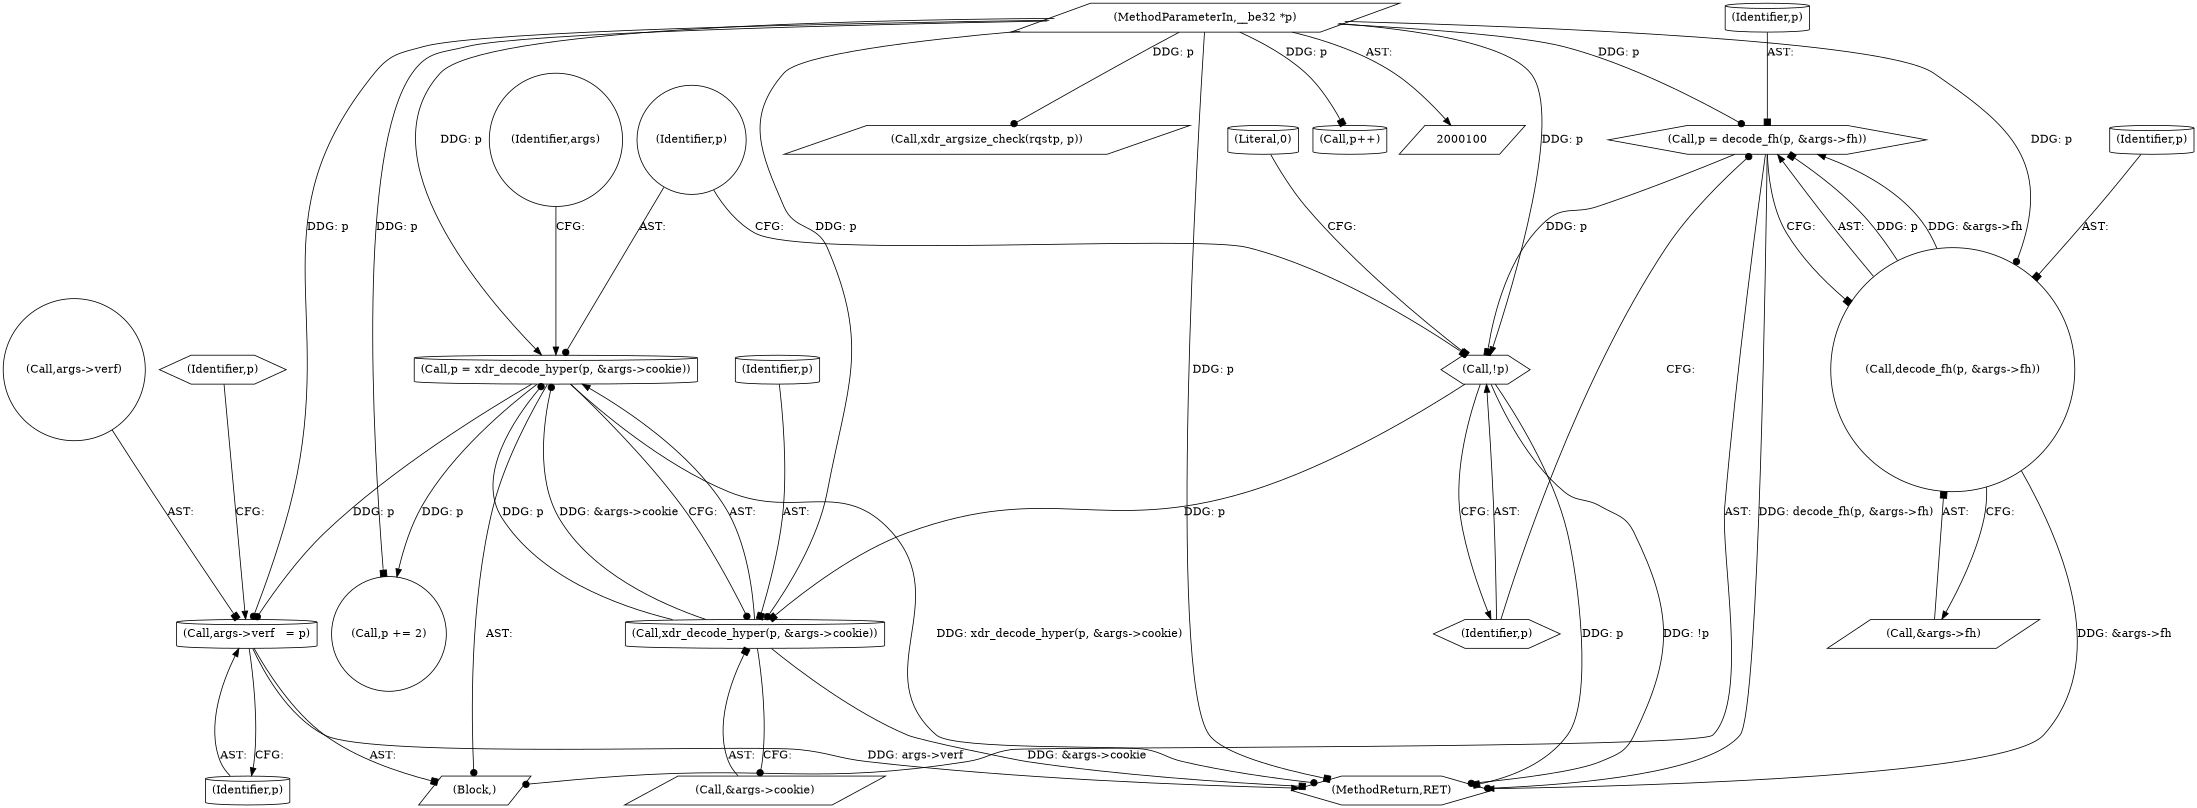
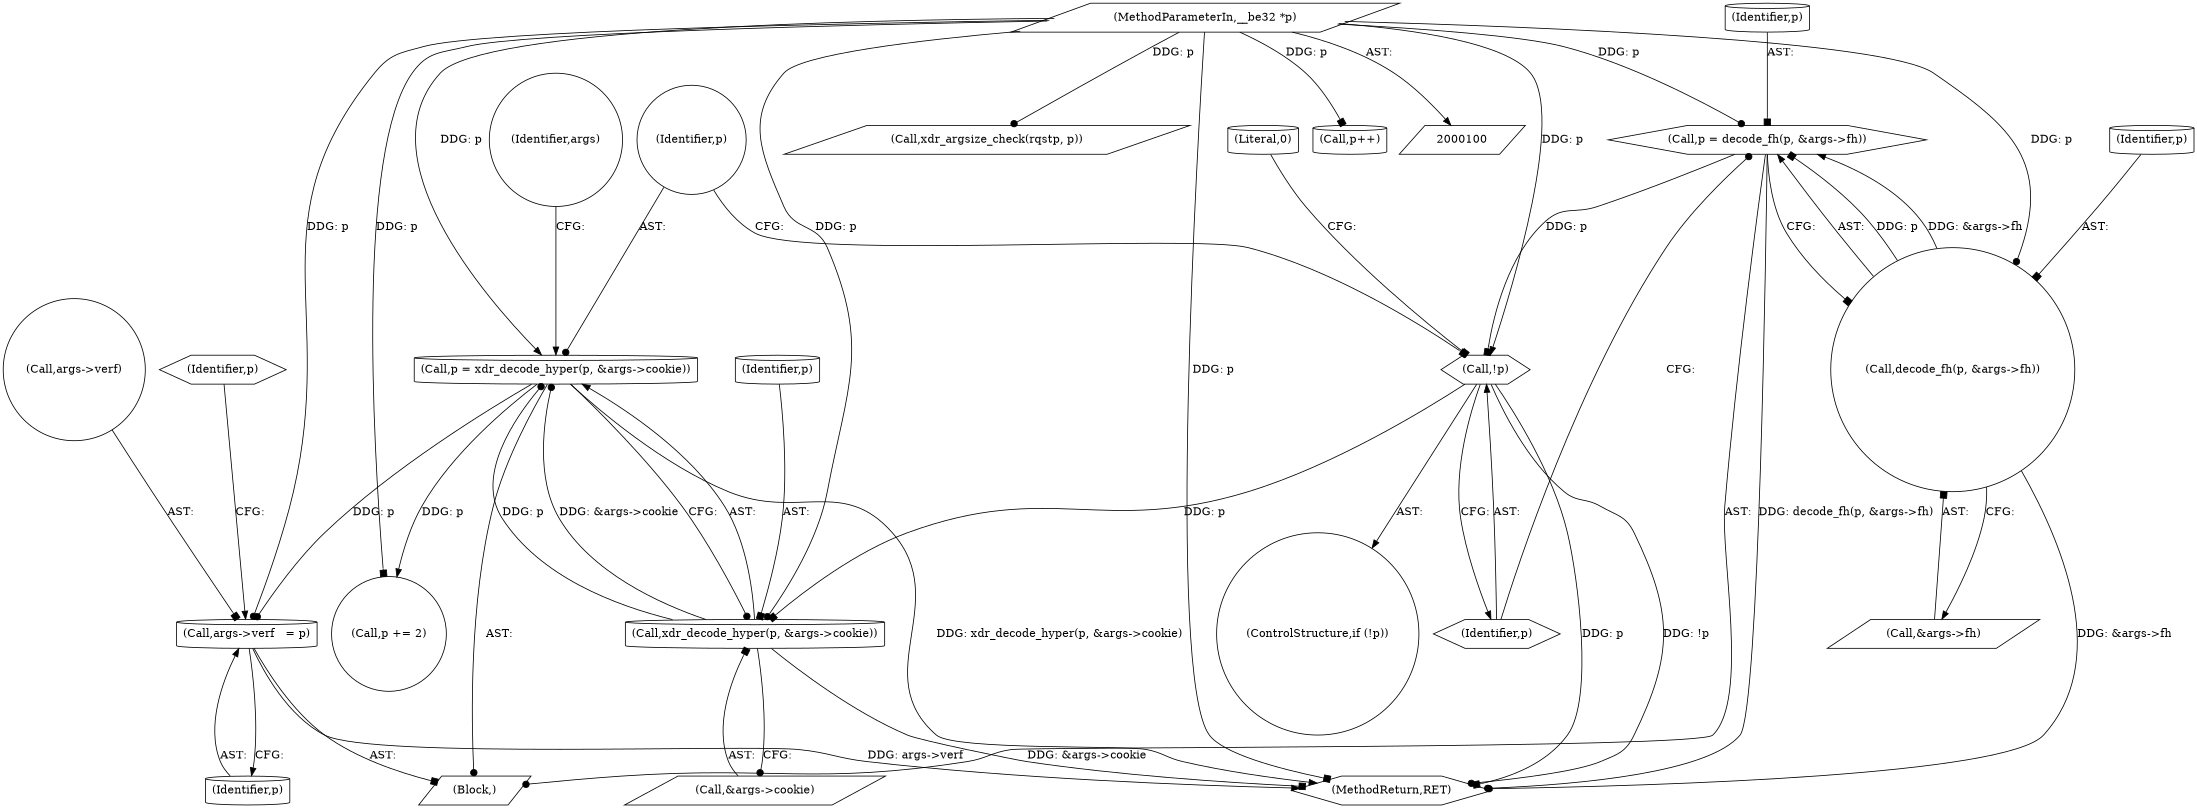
none -> (1318, 634)
(911, 642) -> (911, 642)
(1912, 767) -> (1912, 767)
